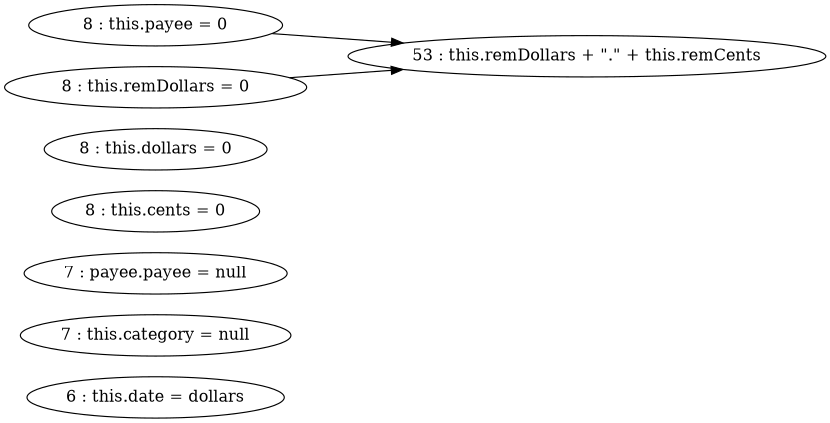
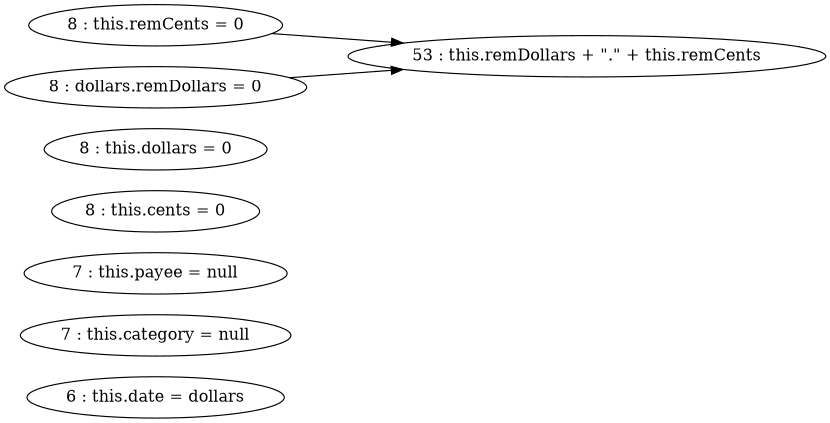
(156, 25) -> (156, 25)
(156, 87) -> (156, 87)
(156, 273) -> (156, 273)
